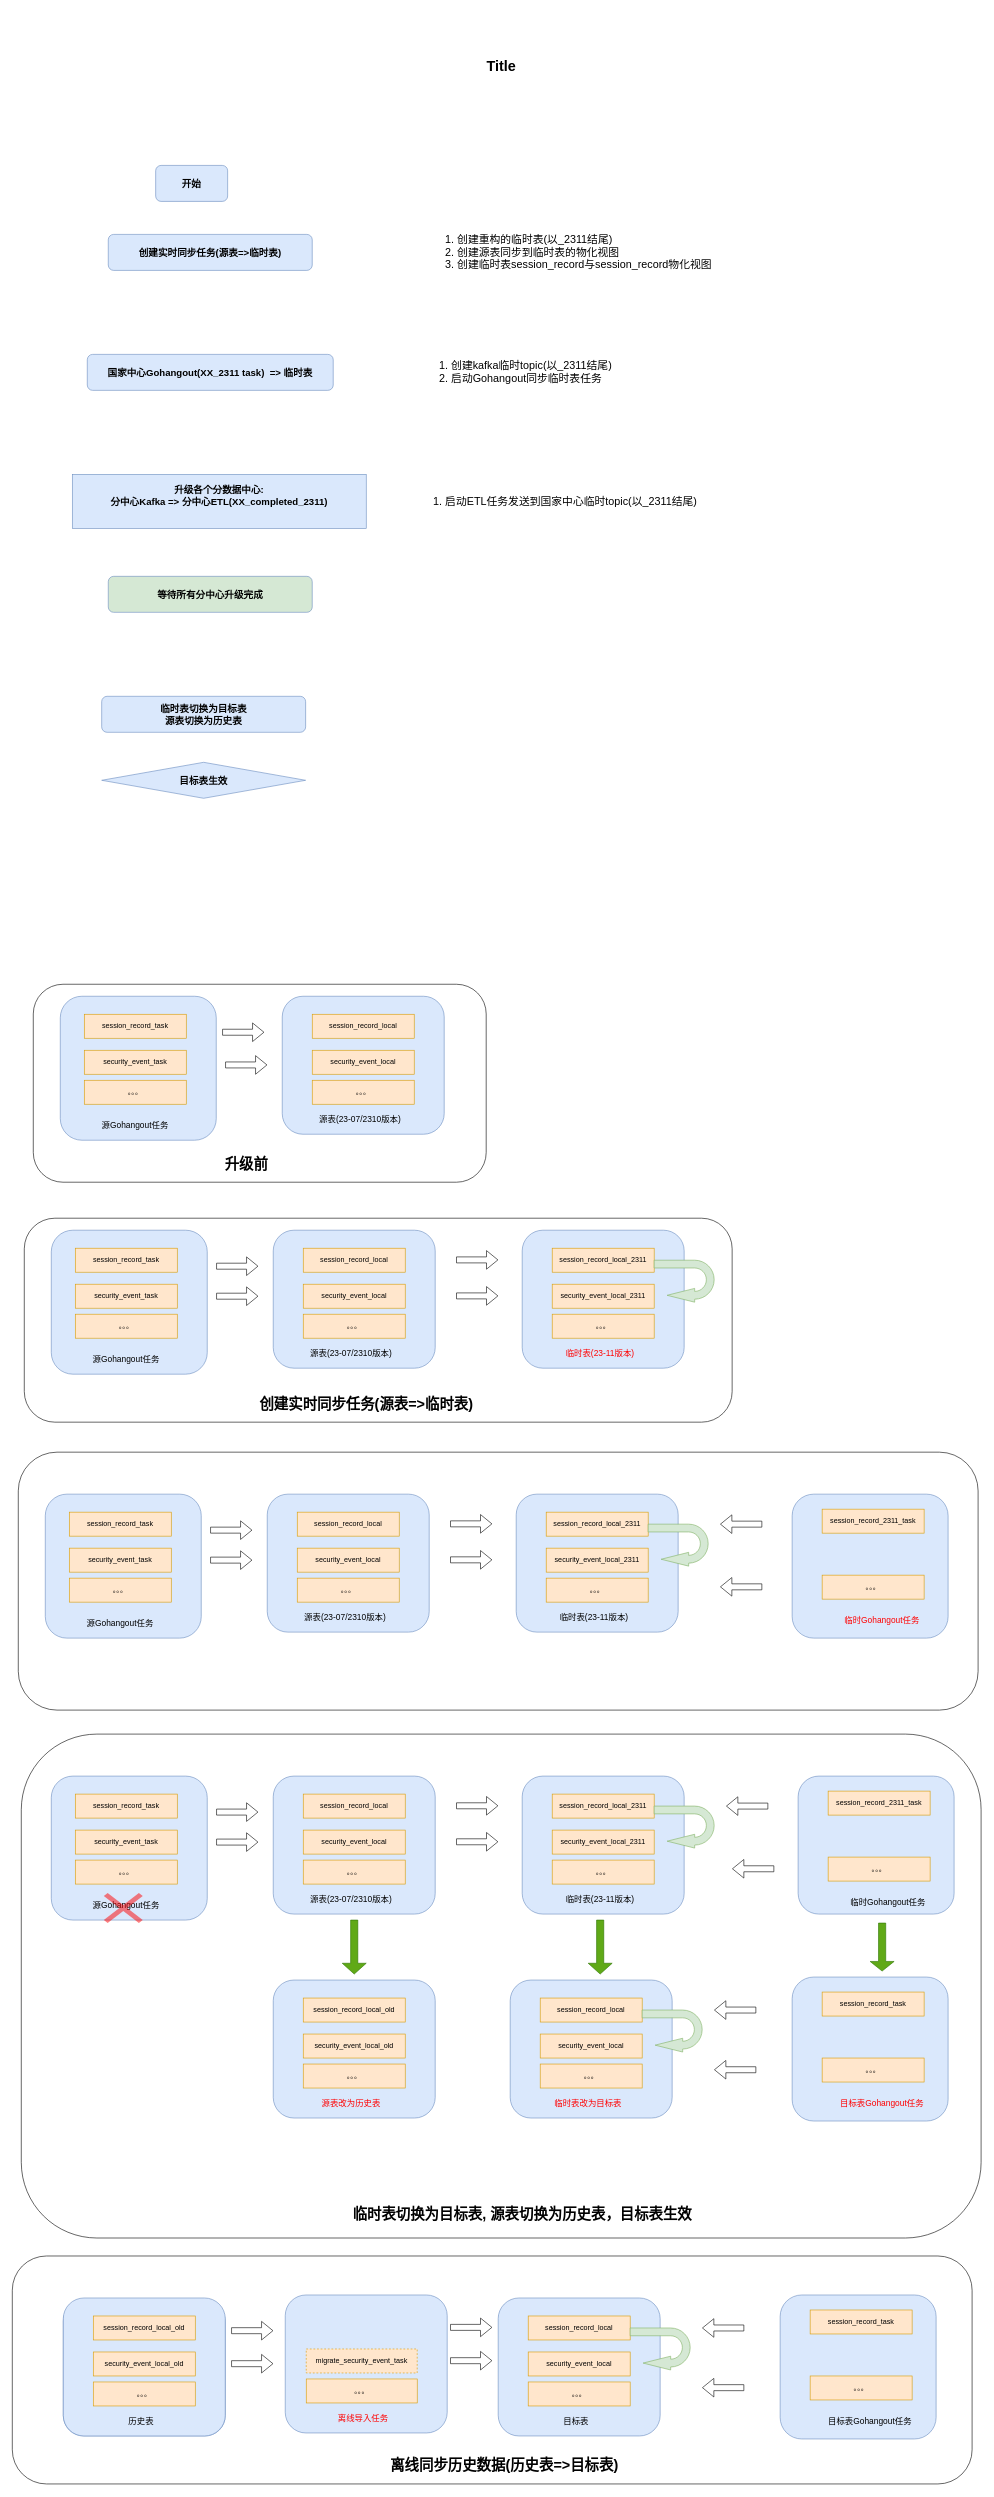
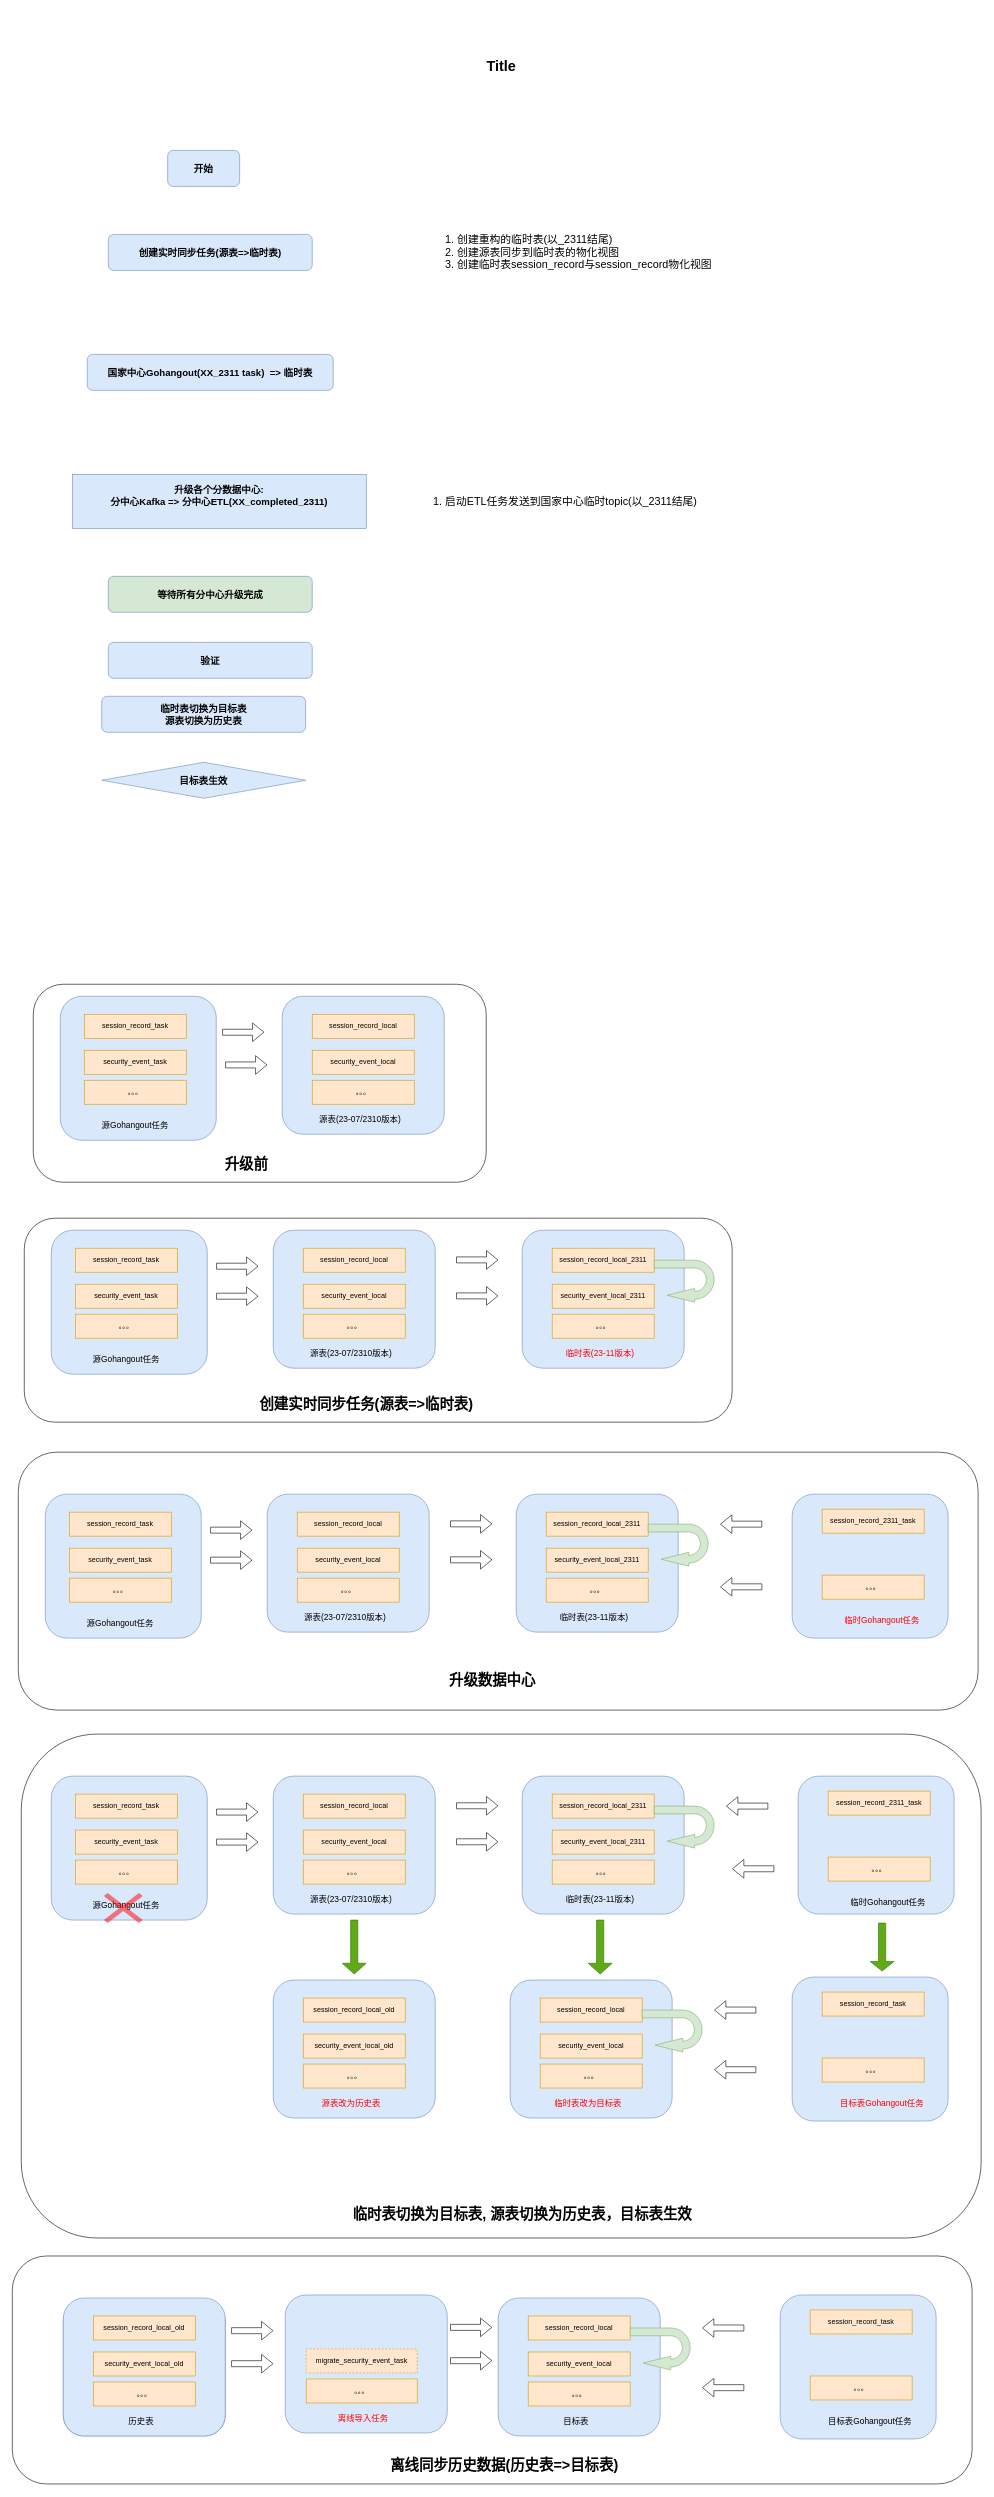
(192, 183) -> (204, 168)
(552, 372) -> none
none -> (210, 660)
none -> (492, 1680)
